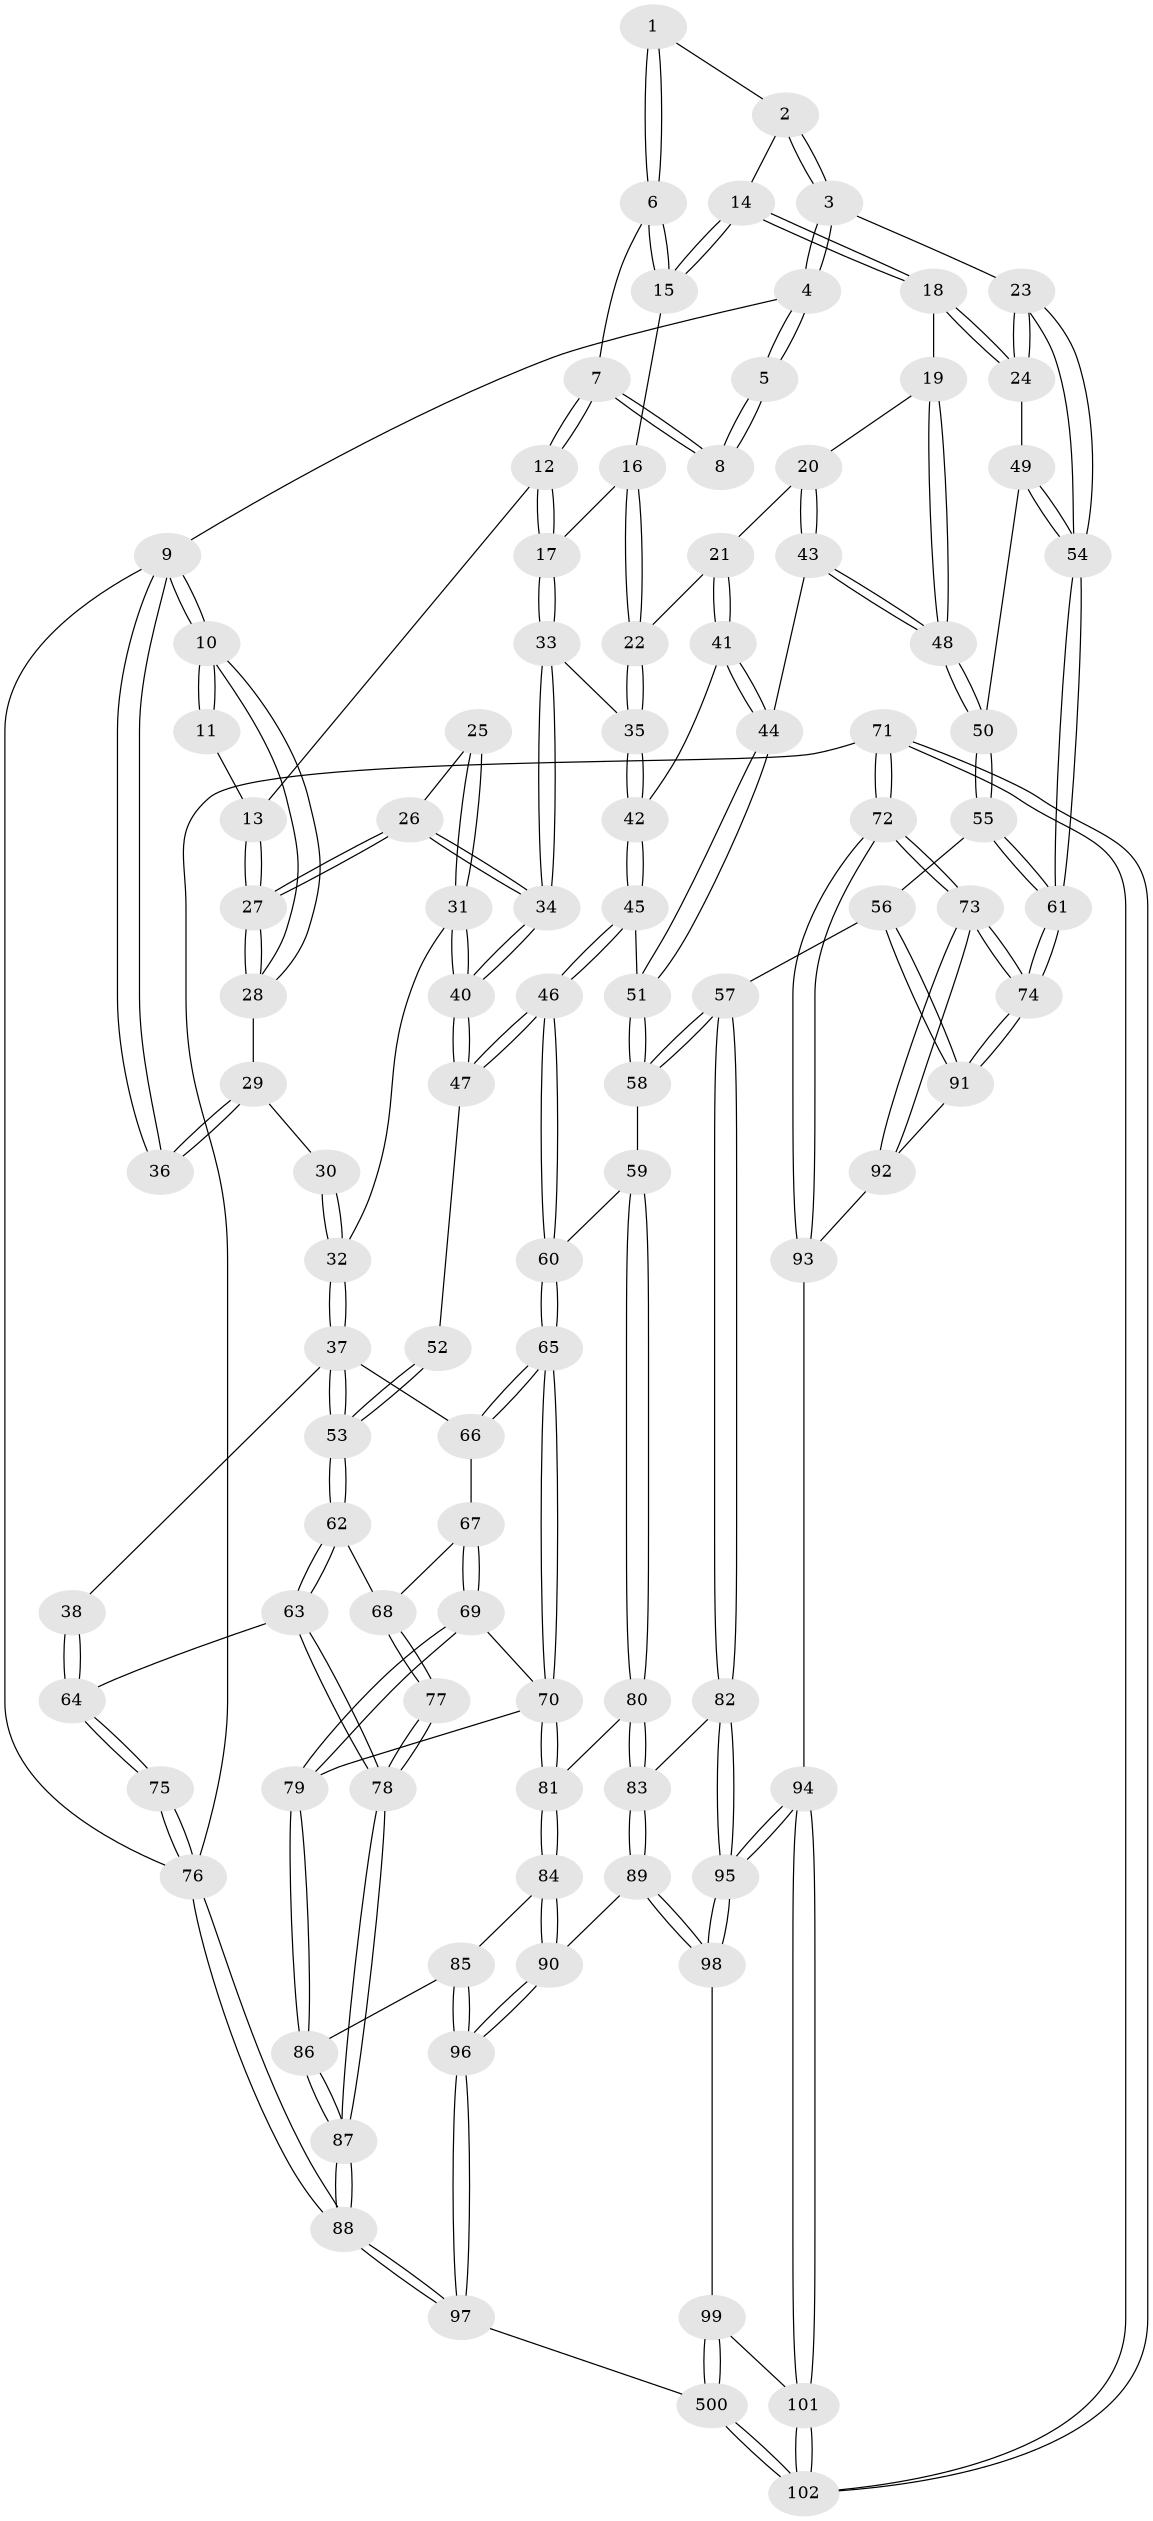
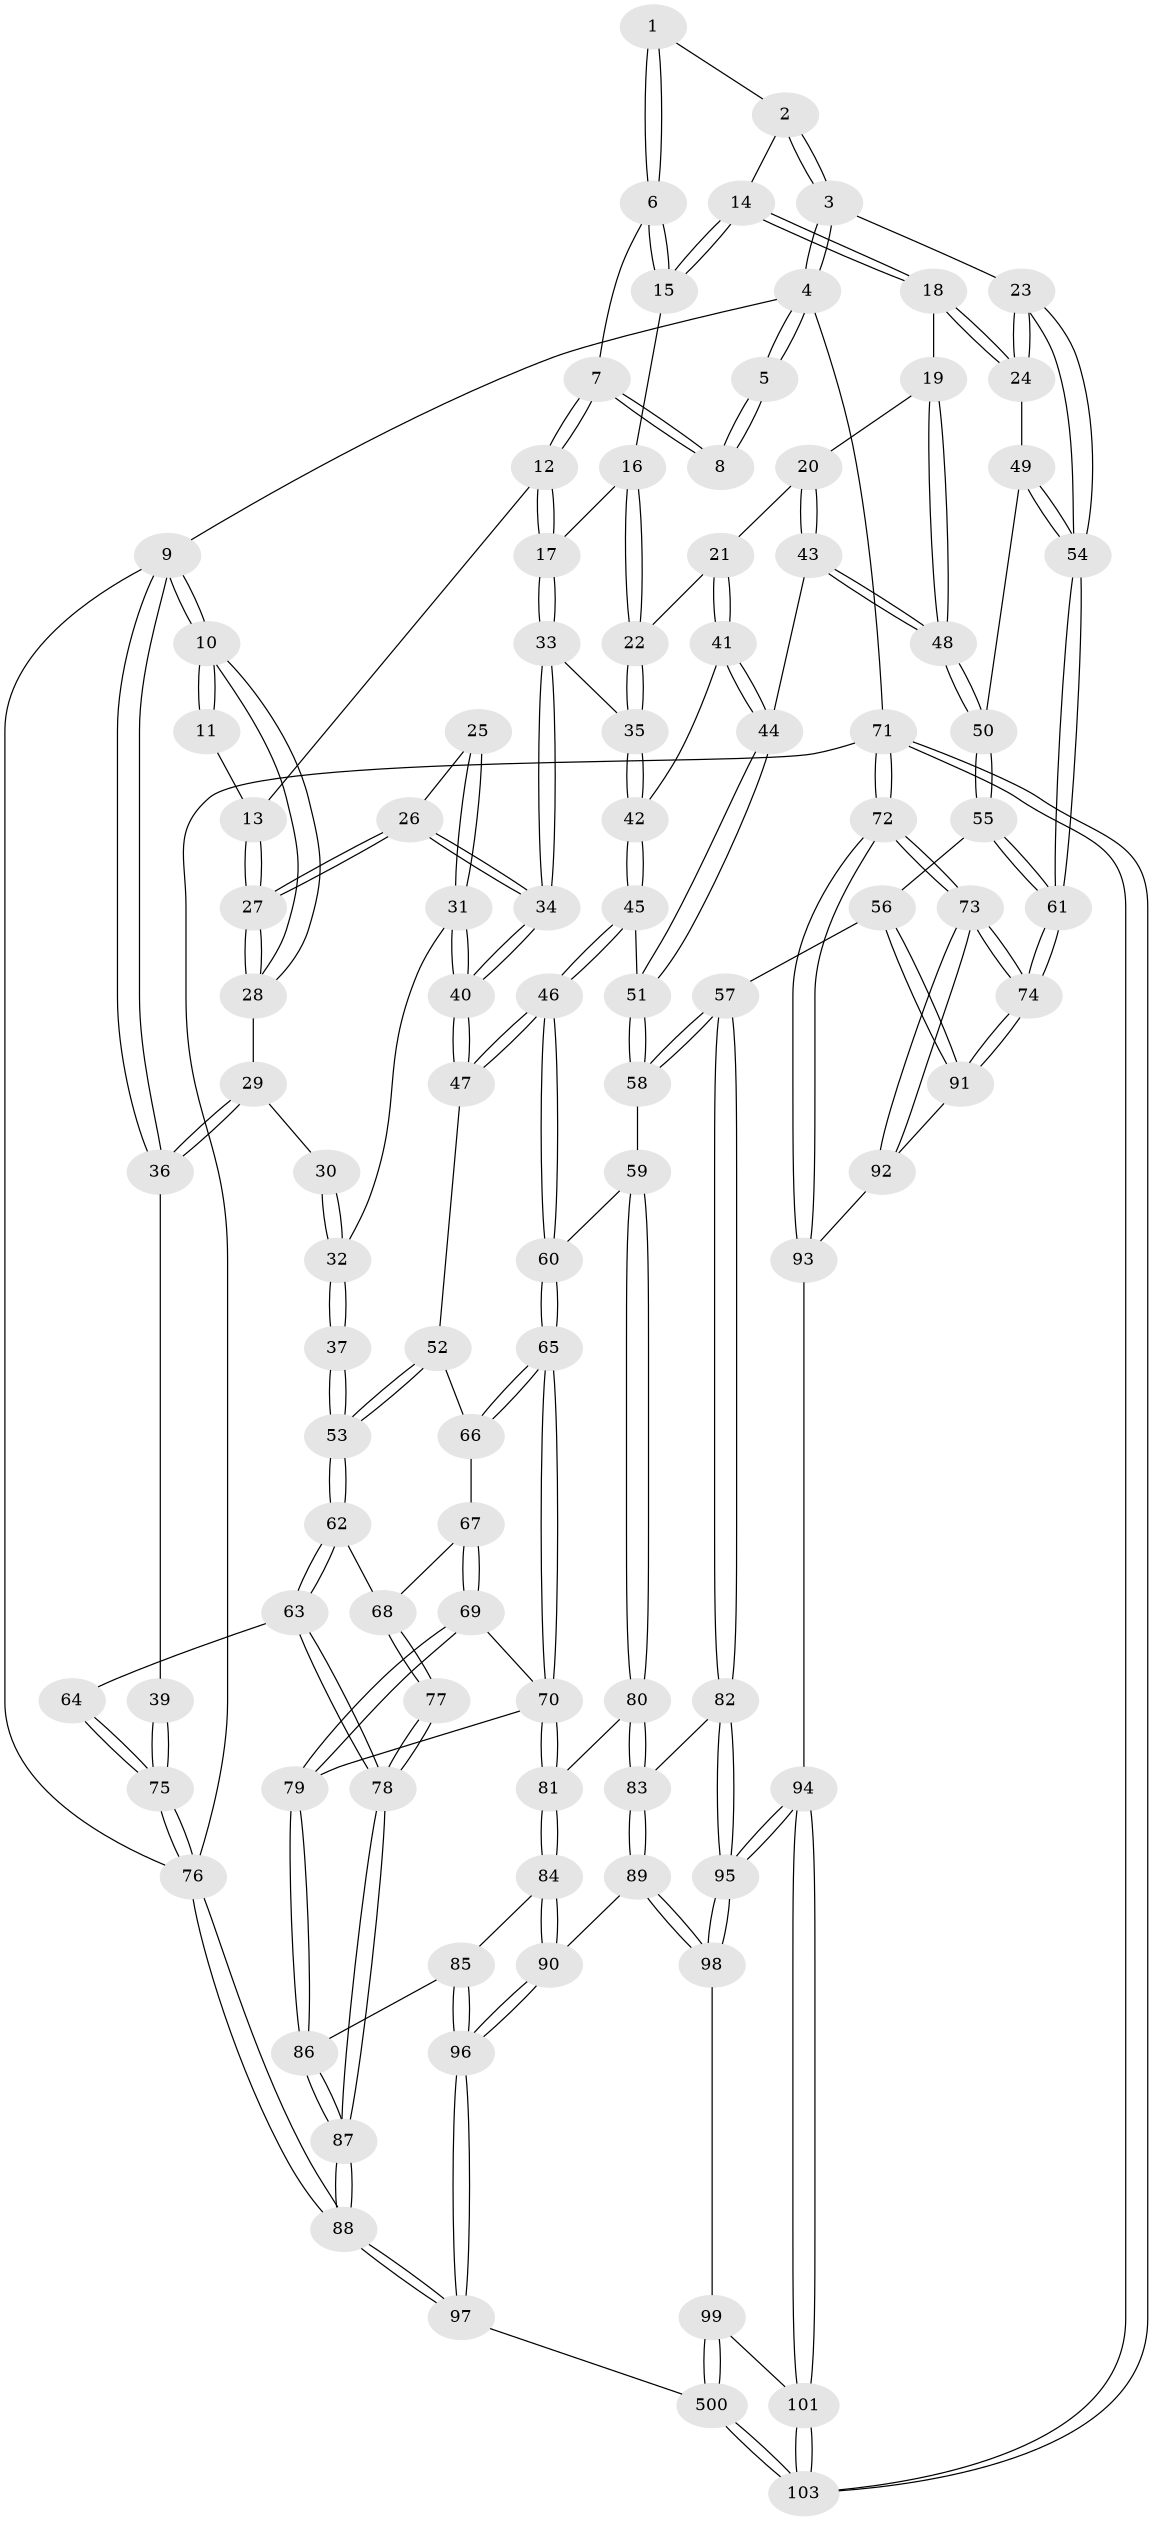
none -> (863, 509)
(407, 1394) -> (454, 1392)
(72, 1613) -> none
none -> (160, 1701)
(804, 2494) -> (804, 2494)
